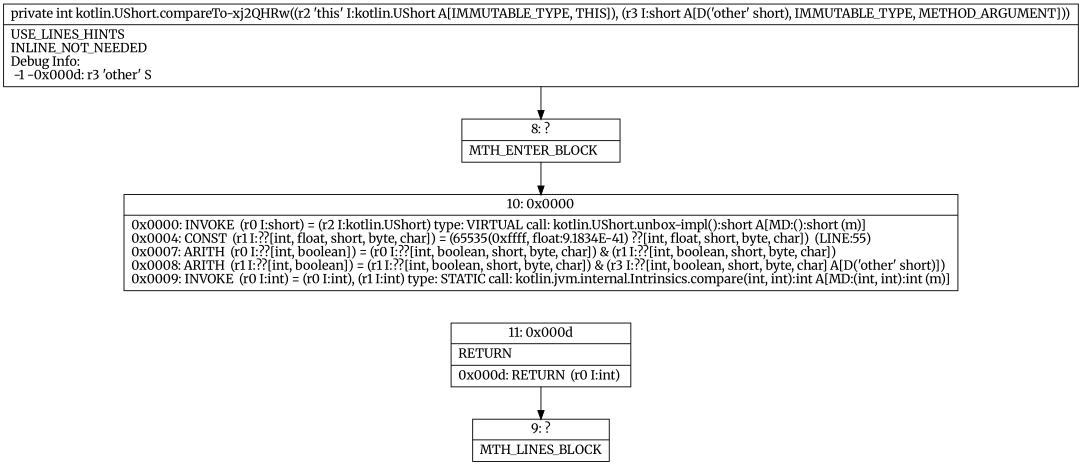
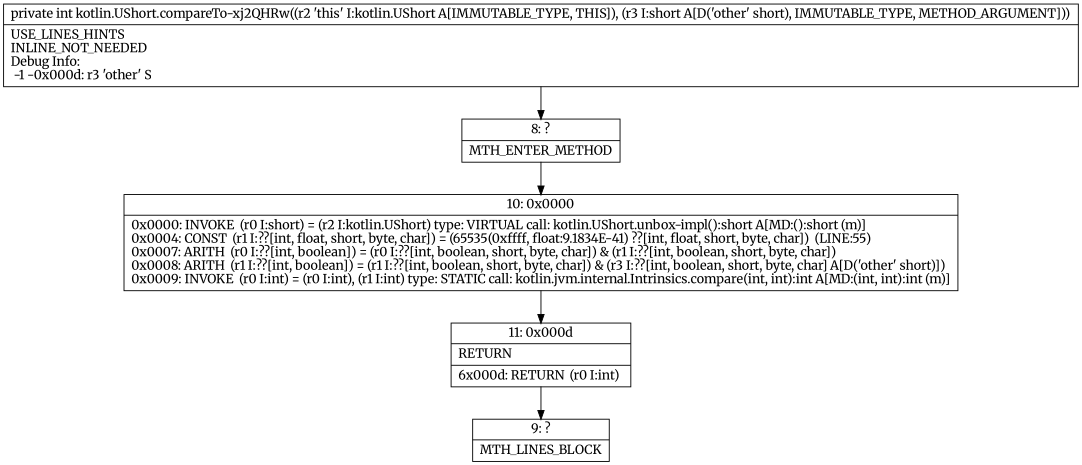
(533, 151) -> (541, 151)
none -> (541, 302)
(541, 376) -> (541, 376)
